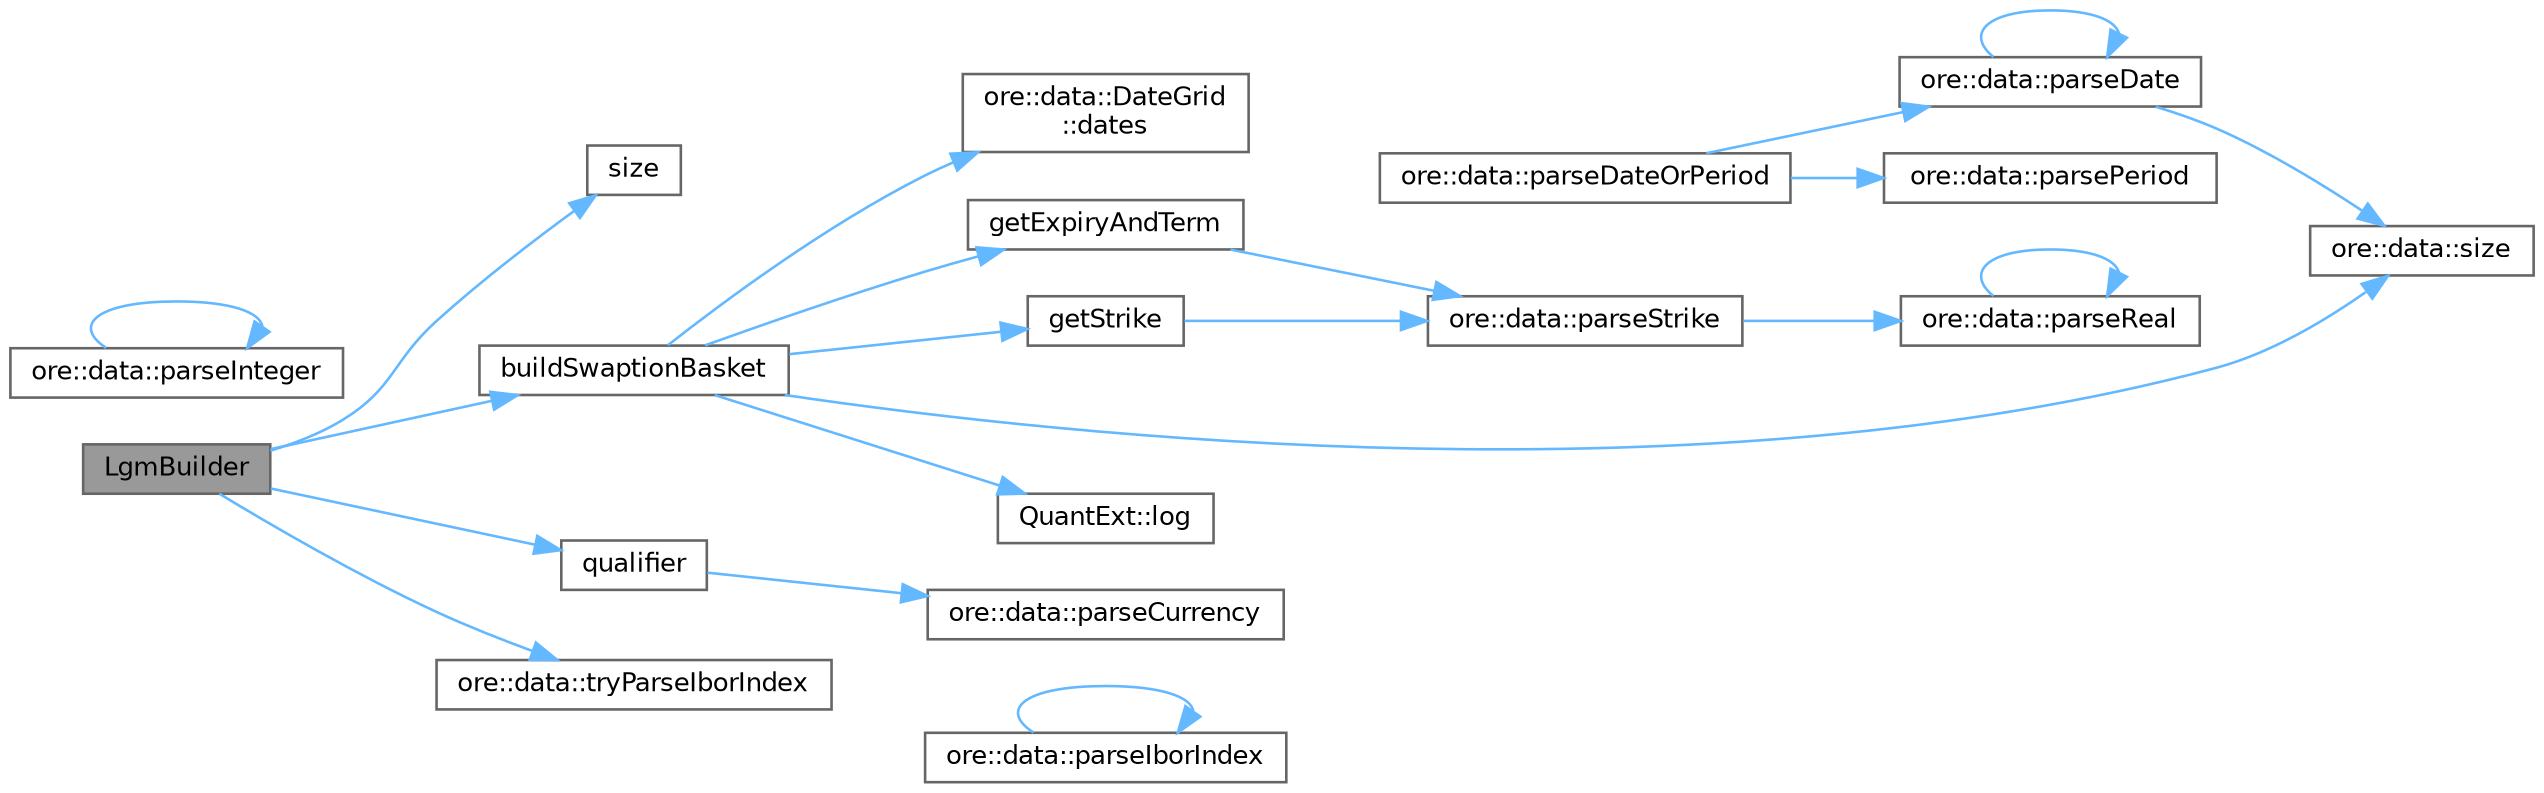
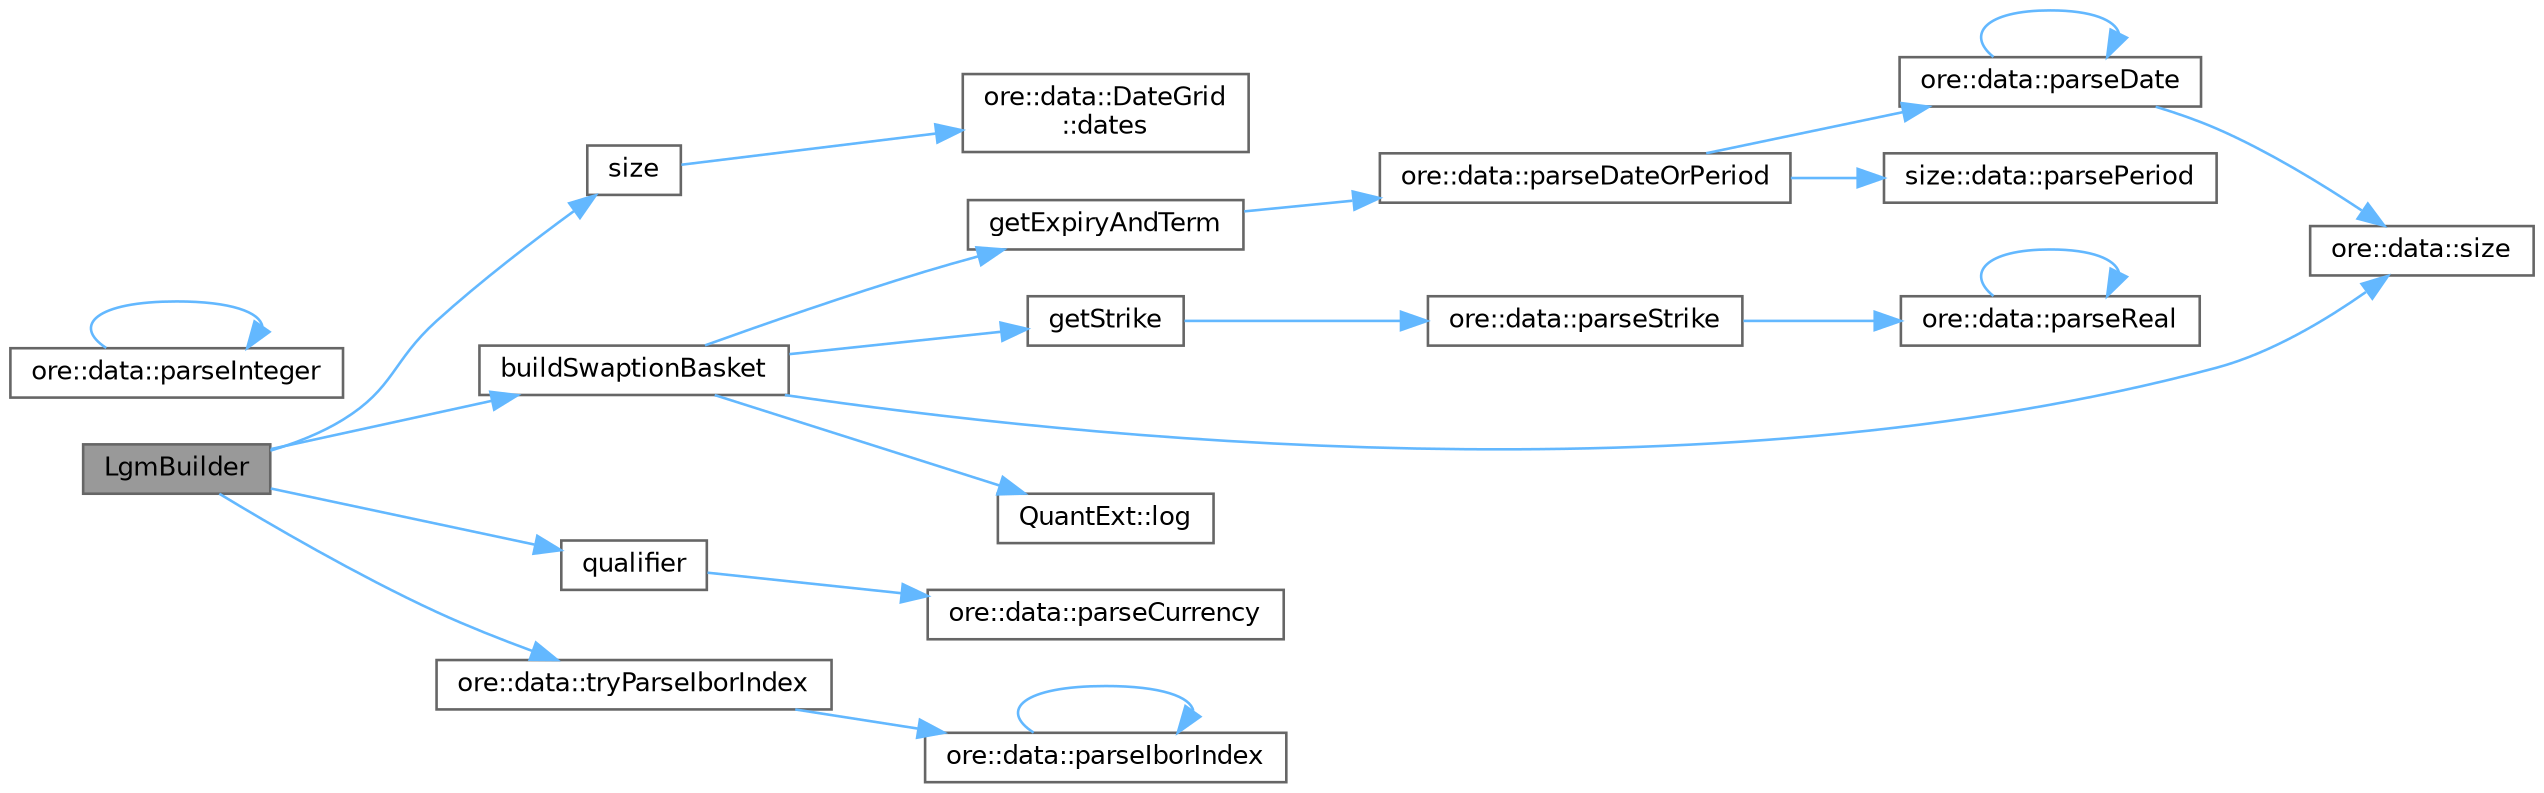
(2050, 178) -> (2050, 178)
(806, 246) -> (809, 149)
(1332, 270) -> (1298, 206)
none -> (857, 719)
